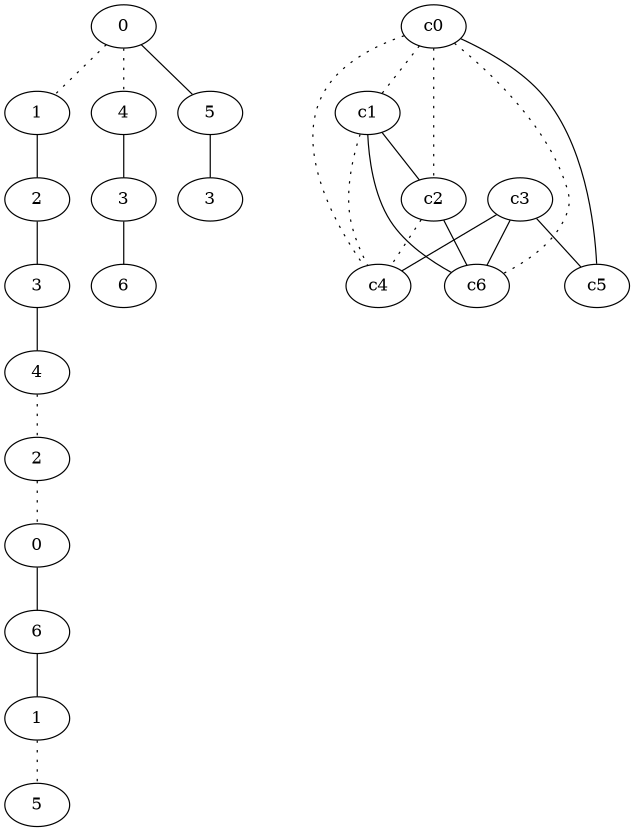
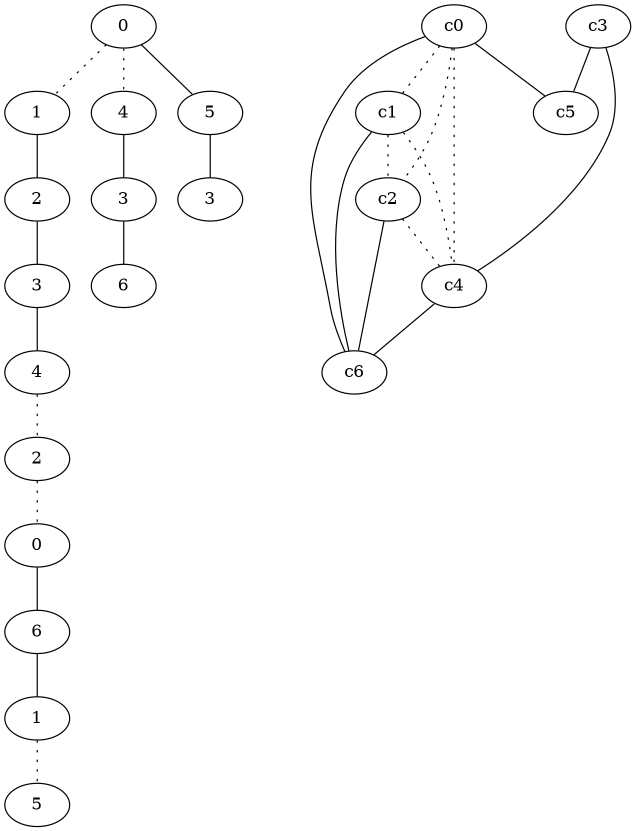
(553, 155) -> (312, 171)
(401, 156) -> (388, 156)
(499, 243) -> (404, 329)
